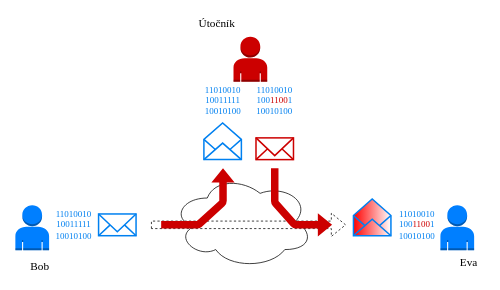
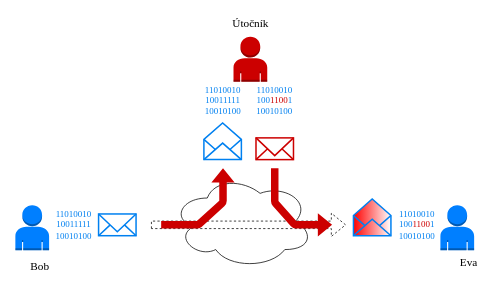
(217, 23) -> (251, 23)
